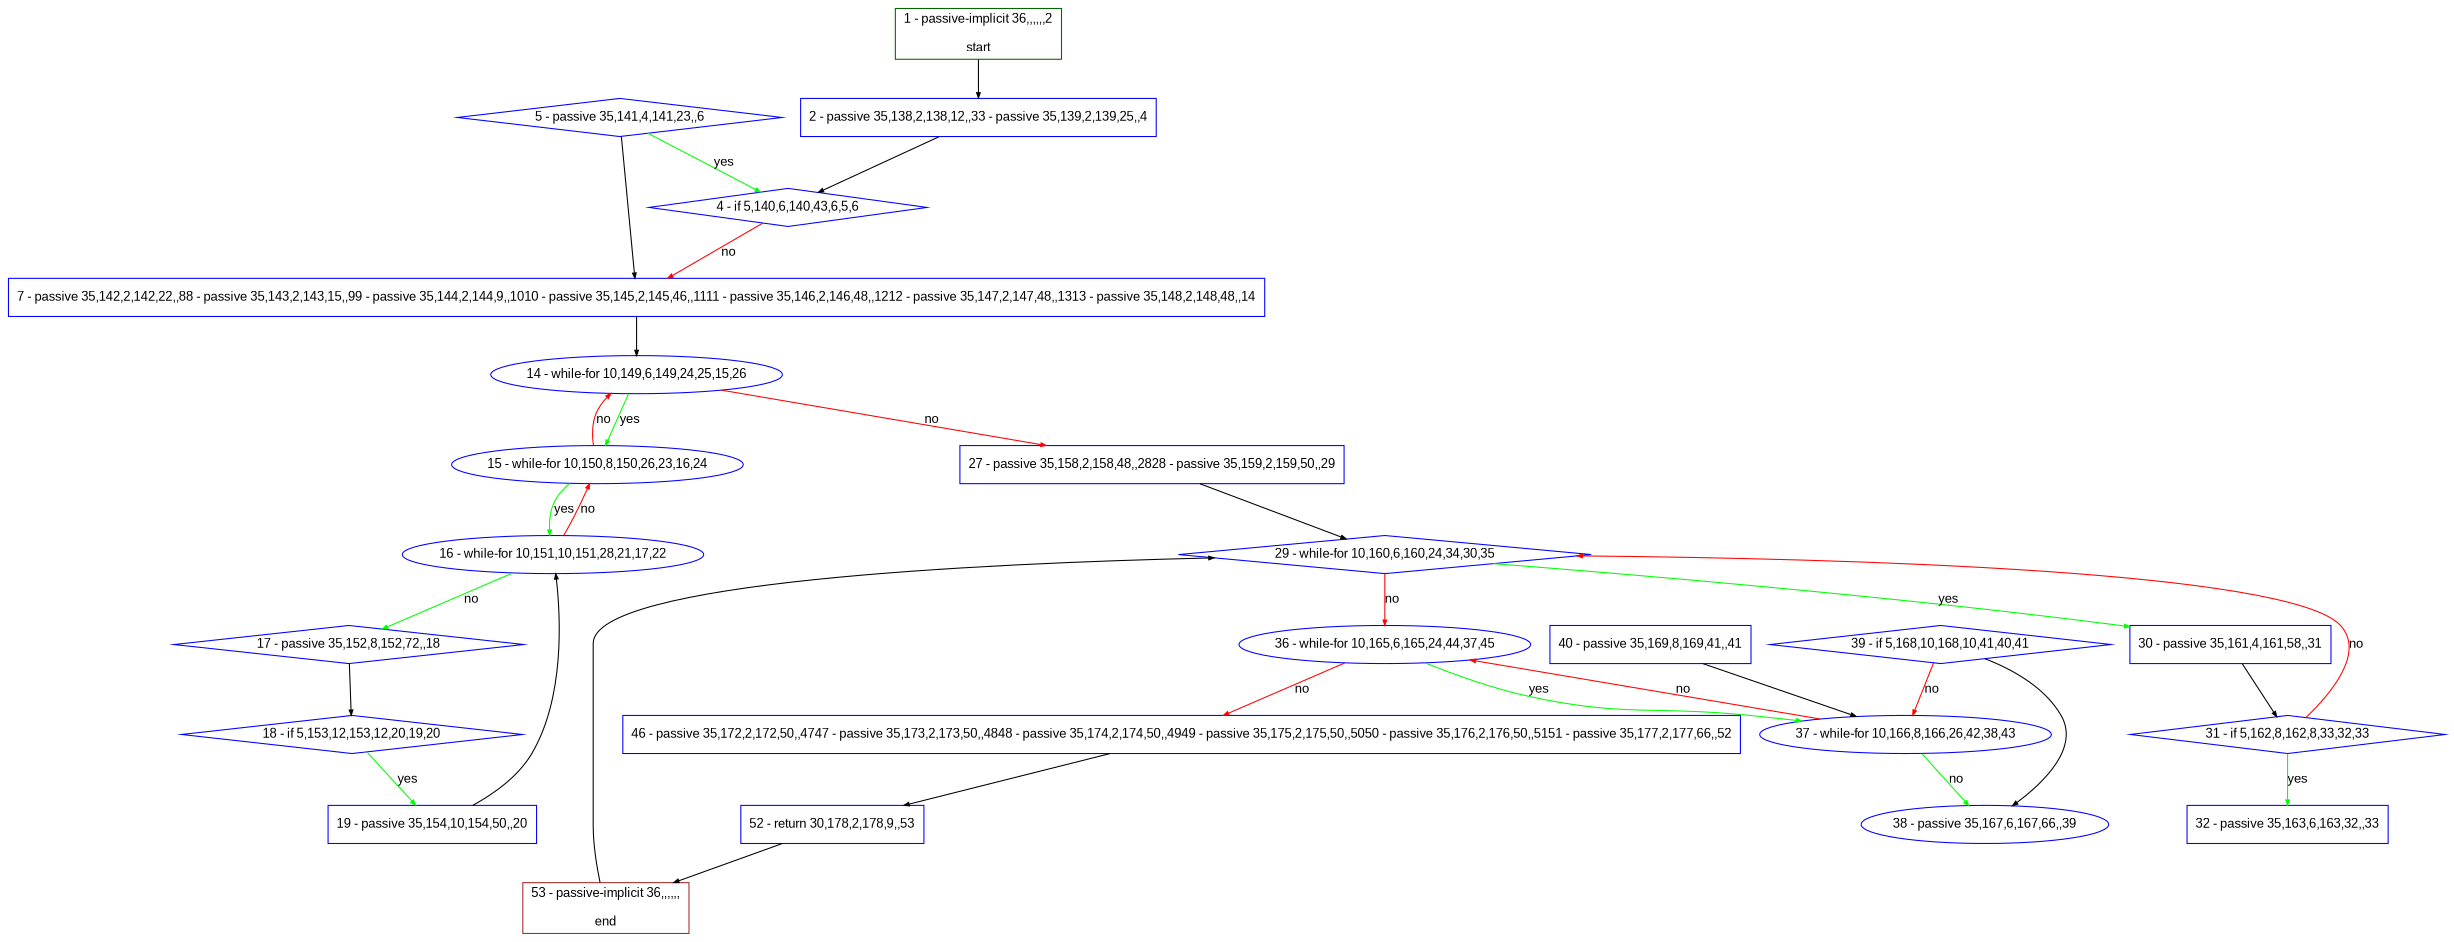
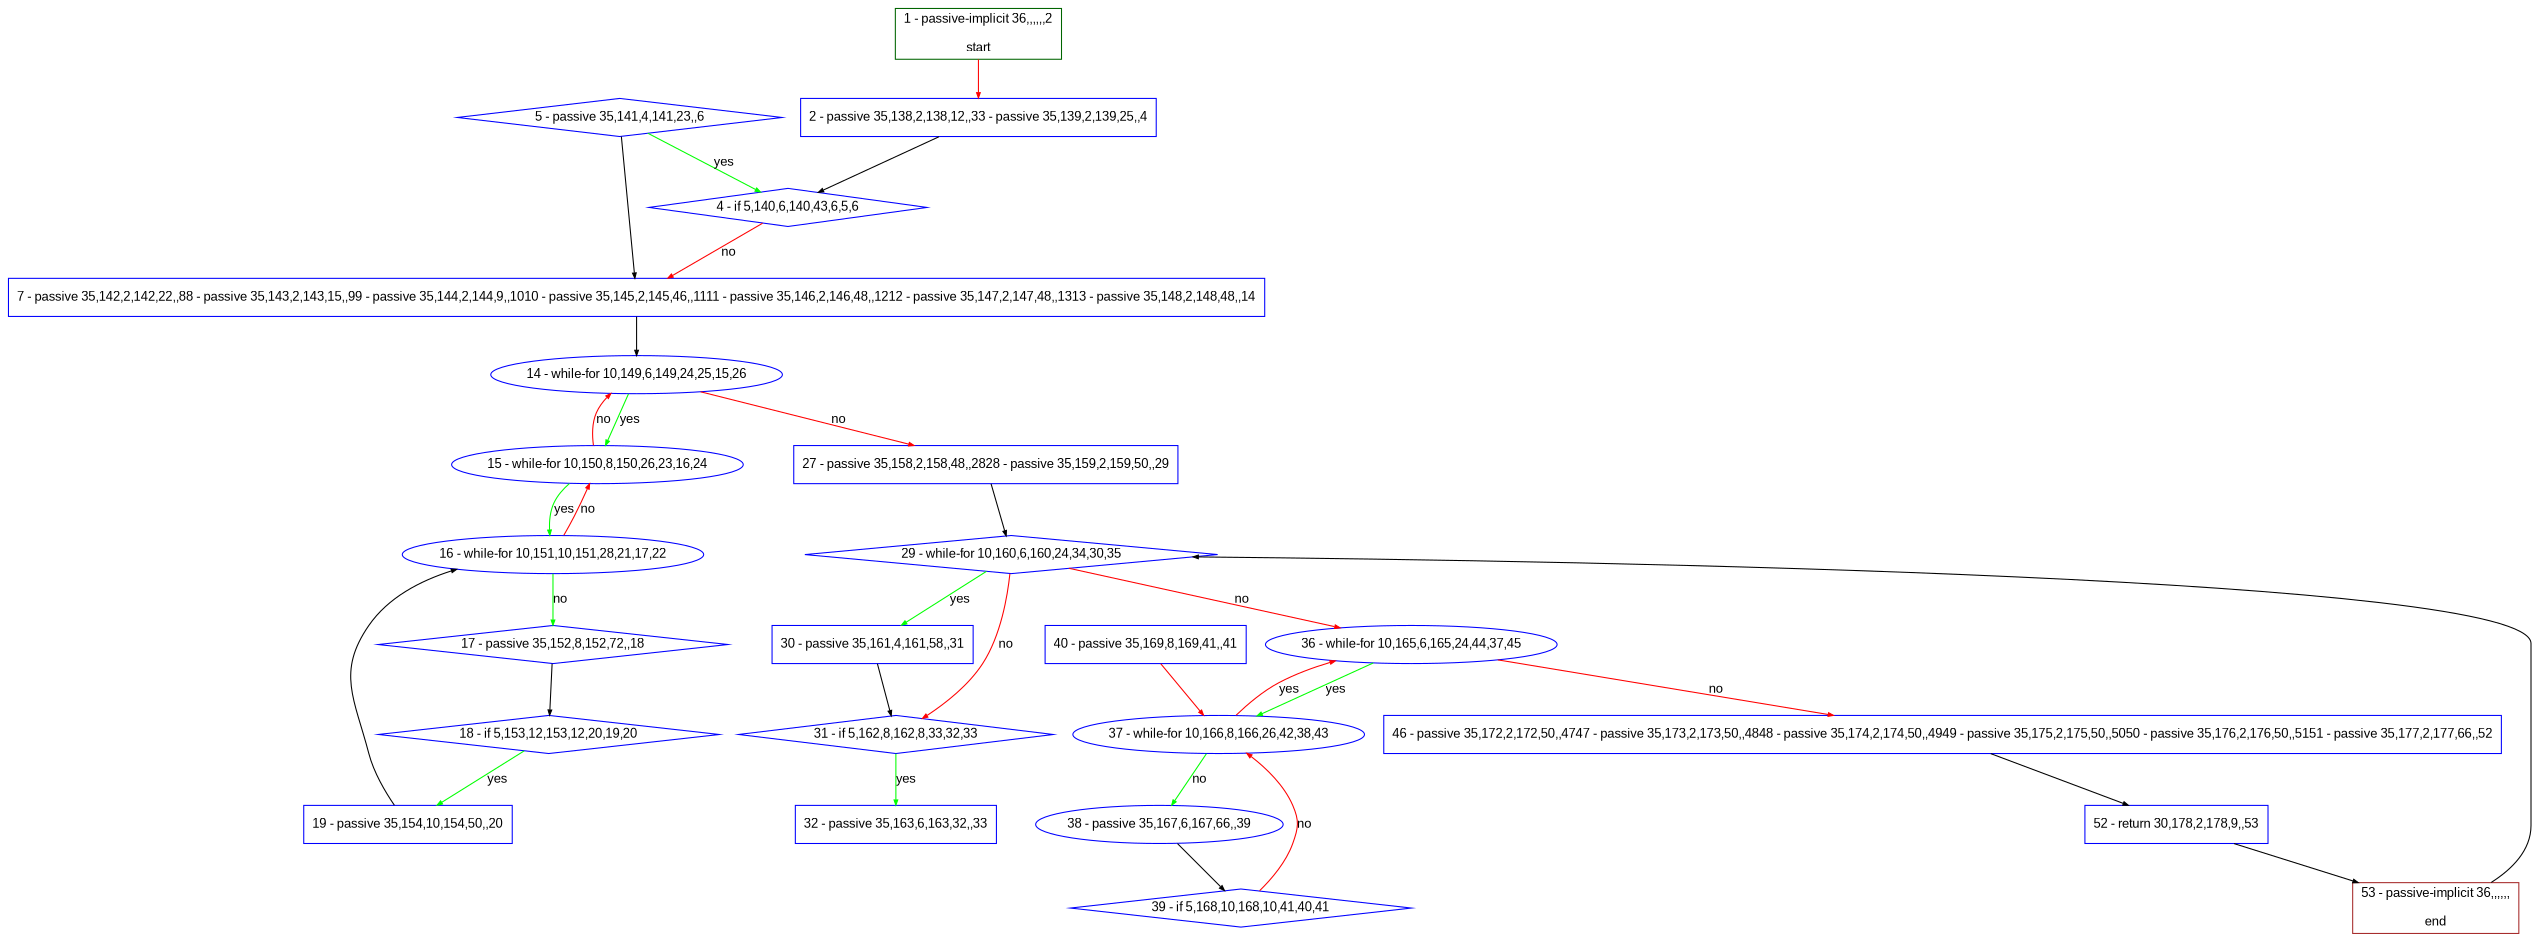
(978, 76) -> (978, 76)
(2019, 570) -> (987, 656)
(1777, 689) -> (1180, 687)
(1683, 690) -> (1289, 690)
(2063, 720) -> (1199, 865)
